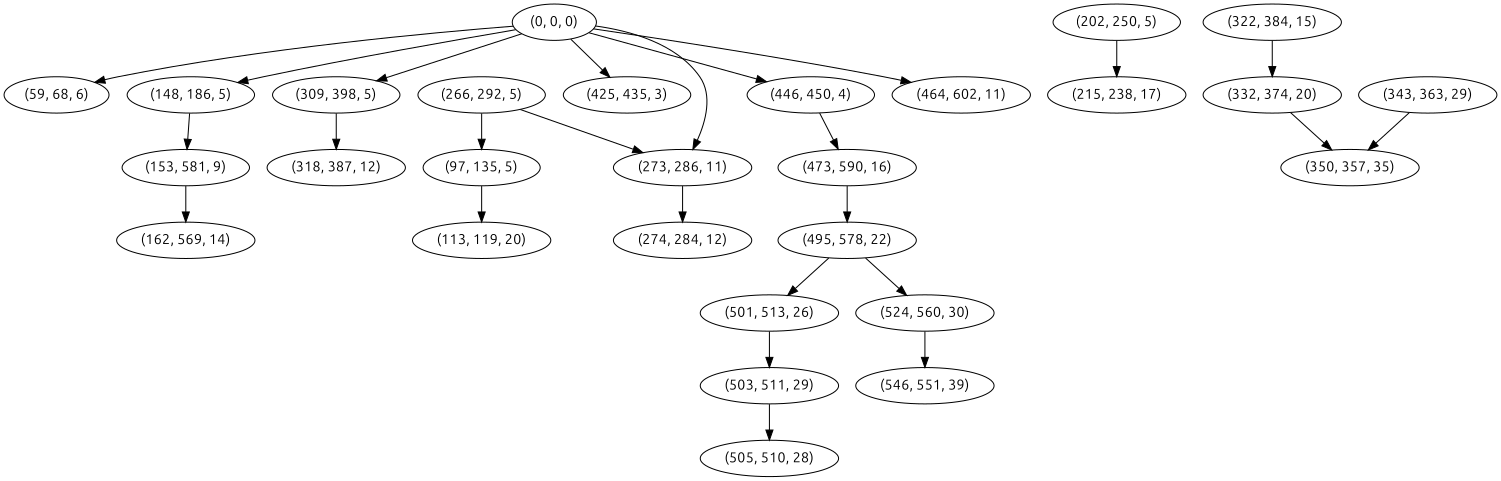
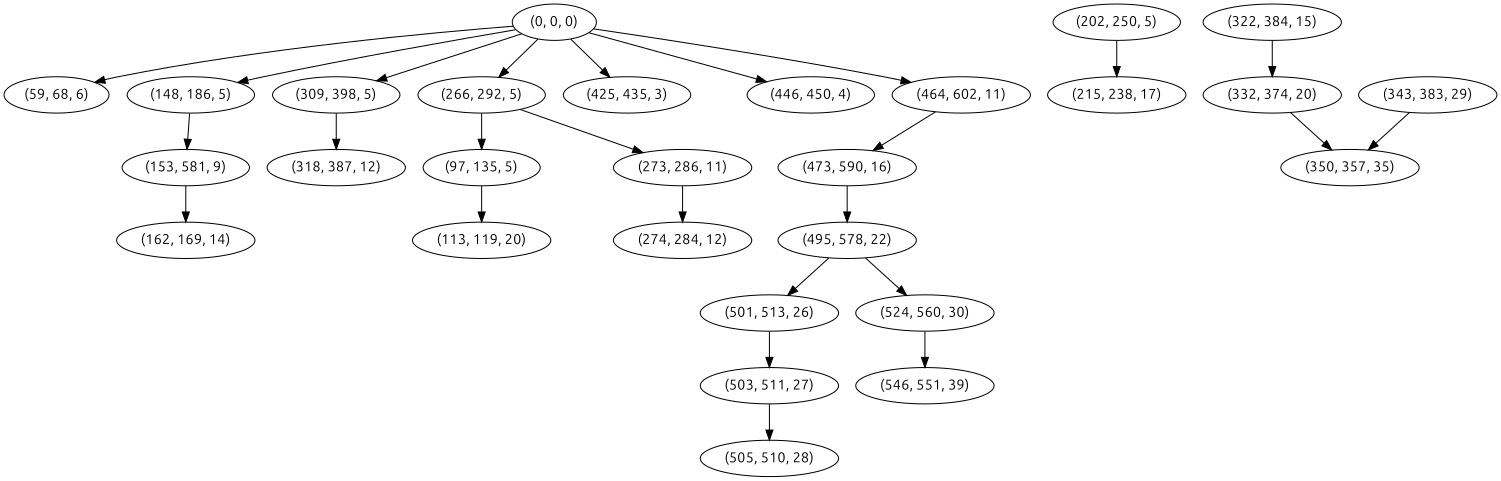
(666, 48) -> (522, 55)
(1428, 95) -> (1428, 95)
(827, 127) -> (909, 129)
(186, 240) -> (186, 240)
(769, 386) -> (769, 386)
